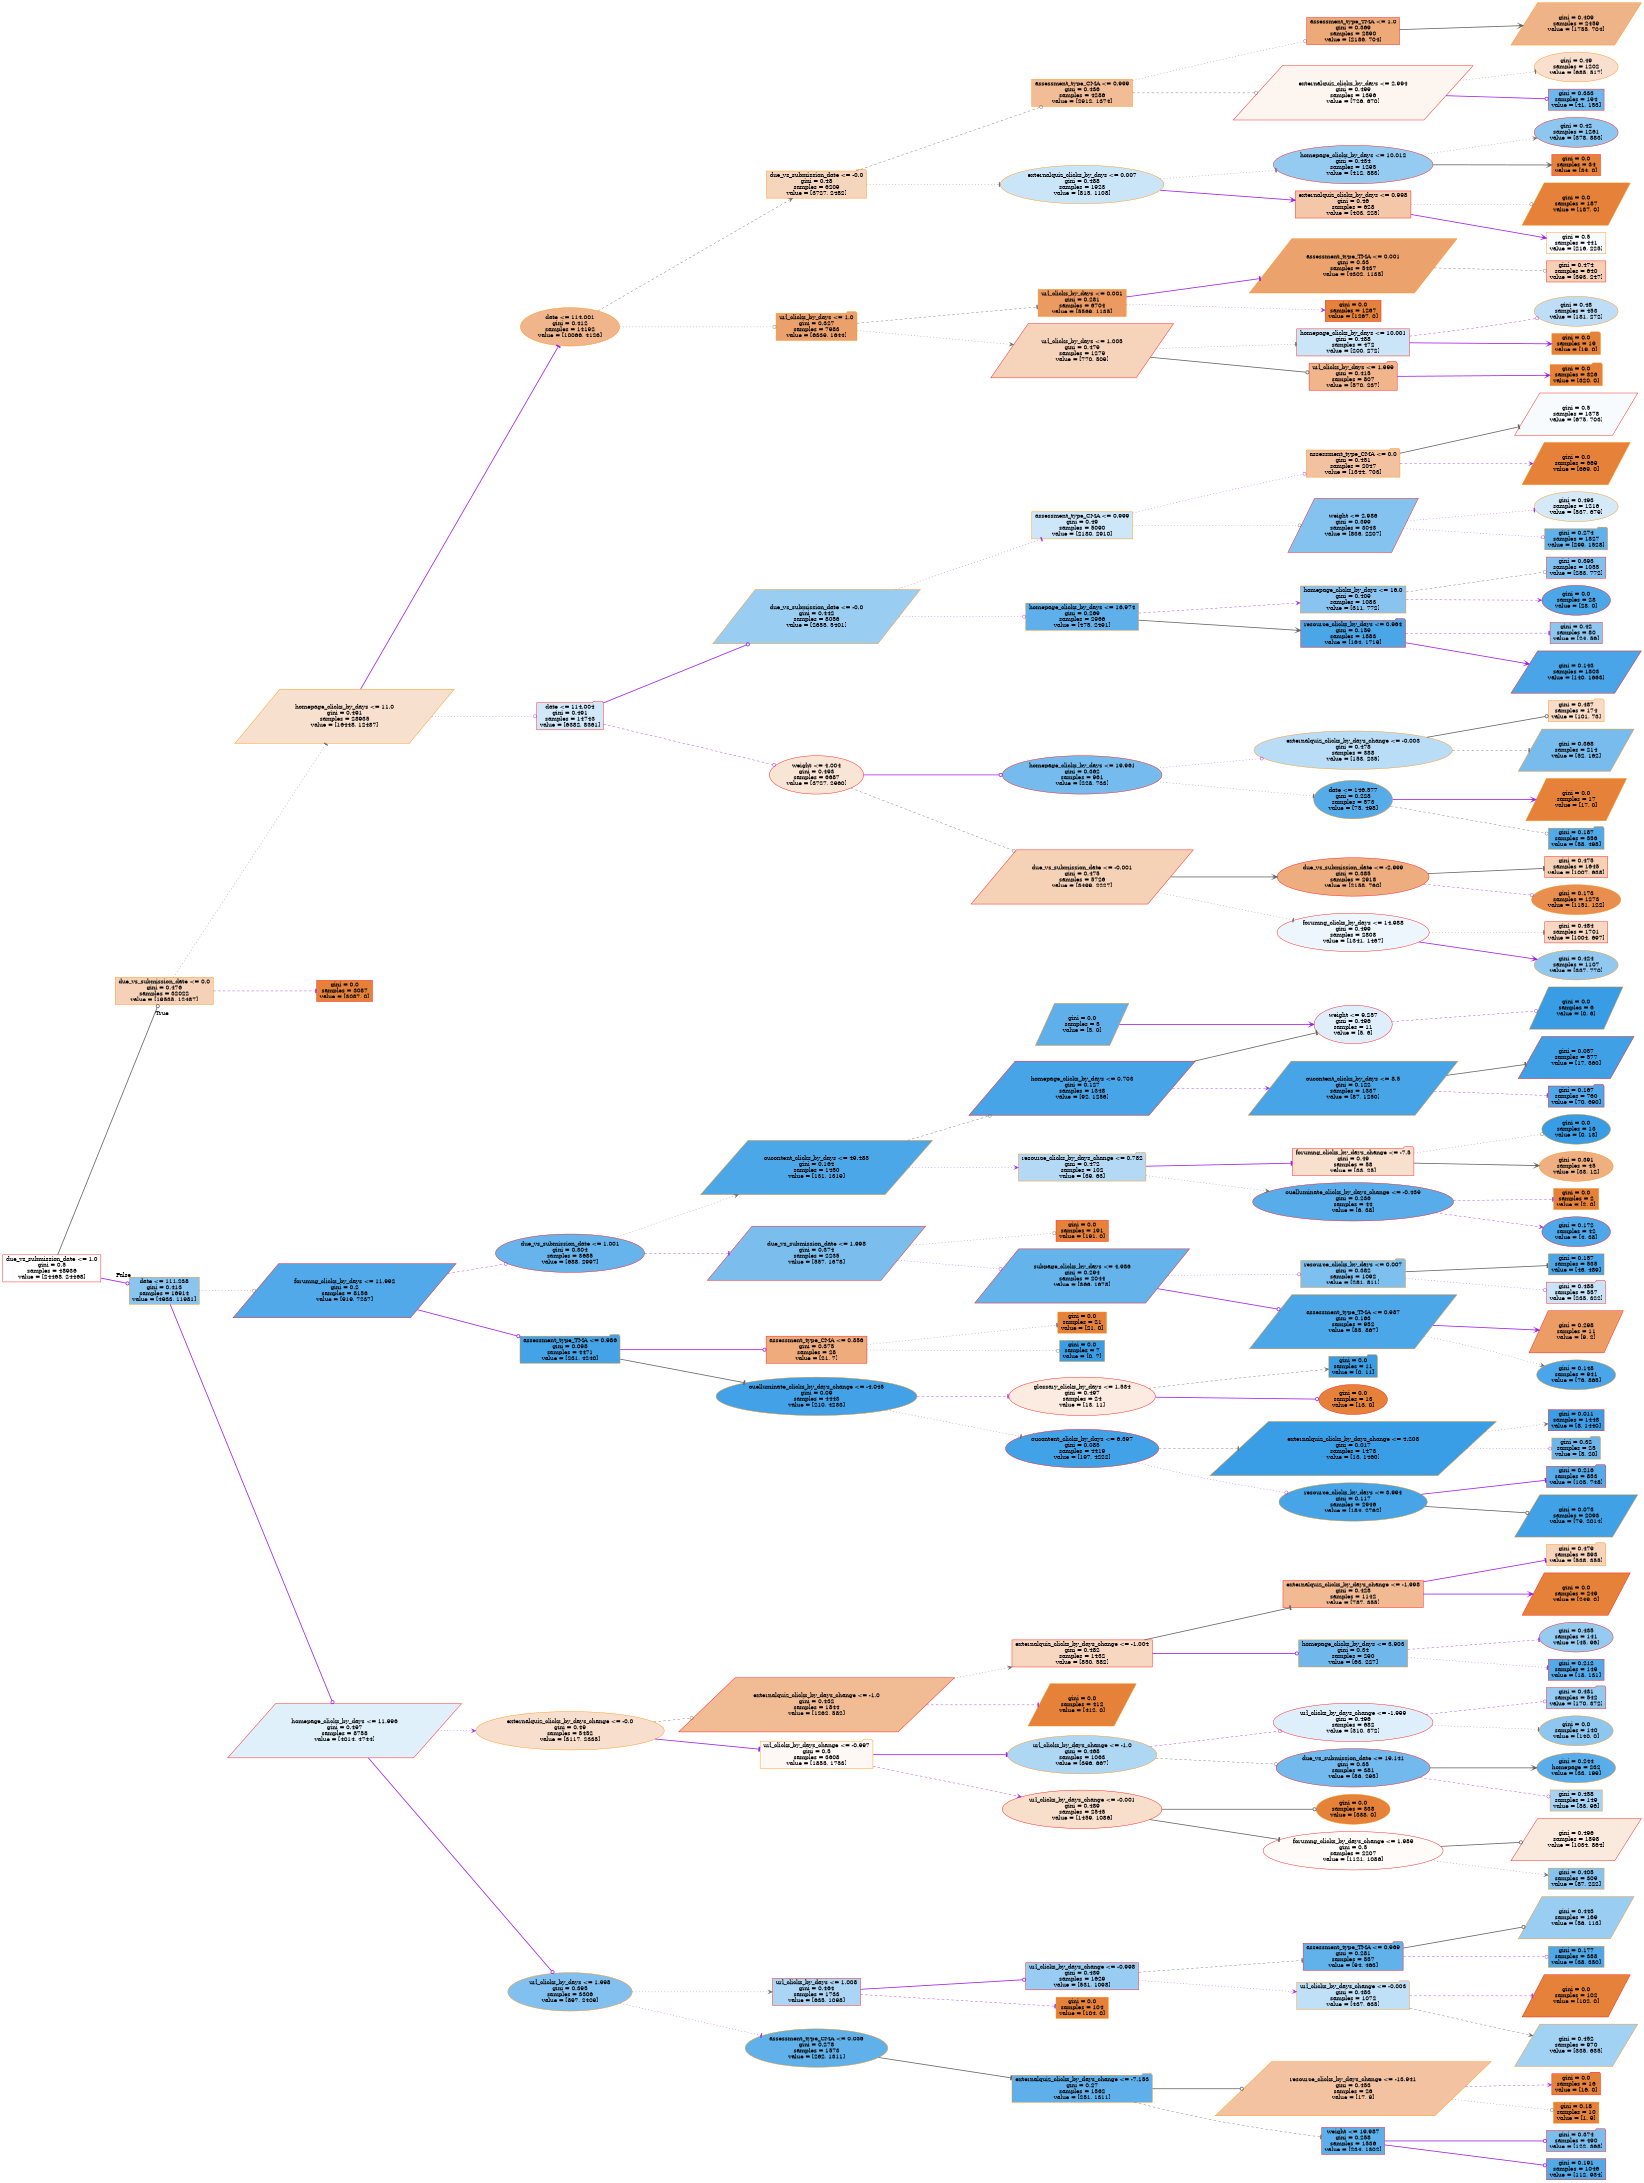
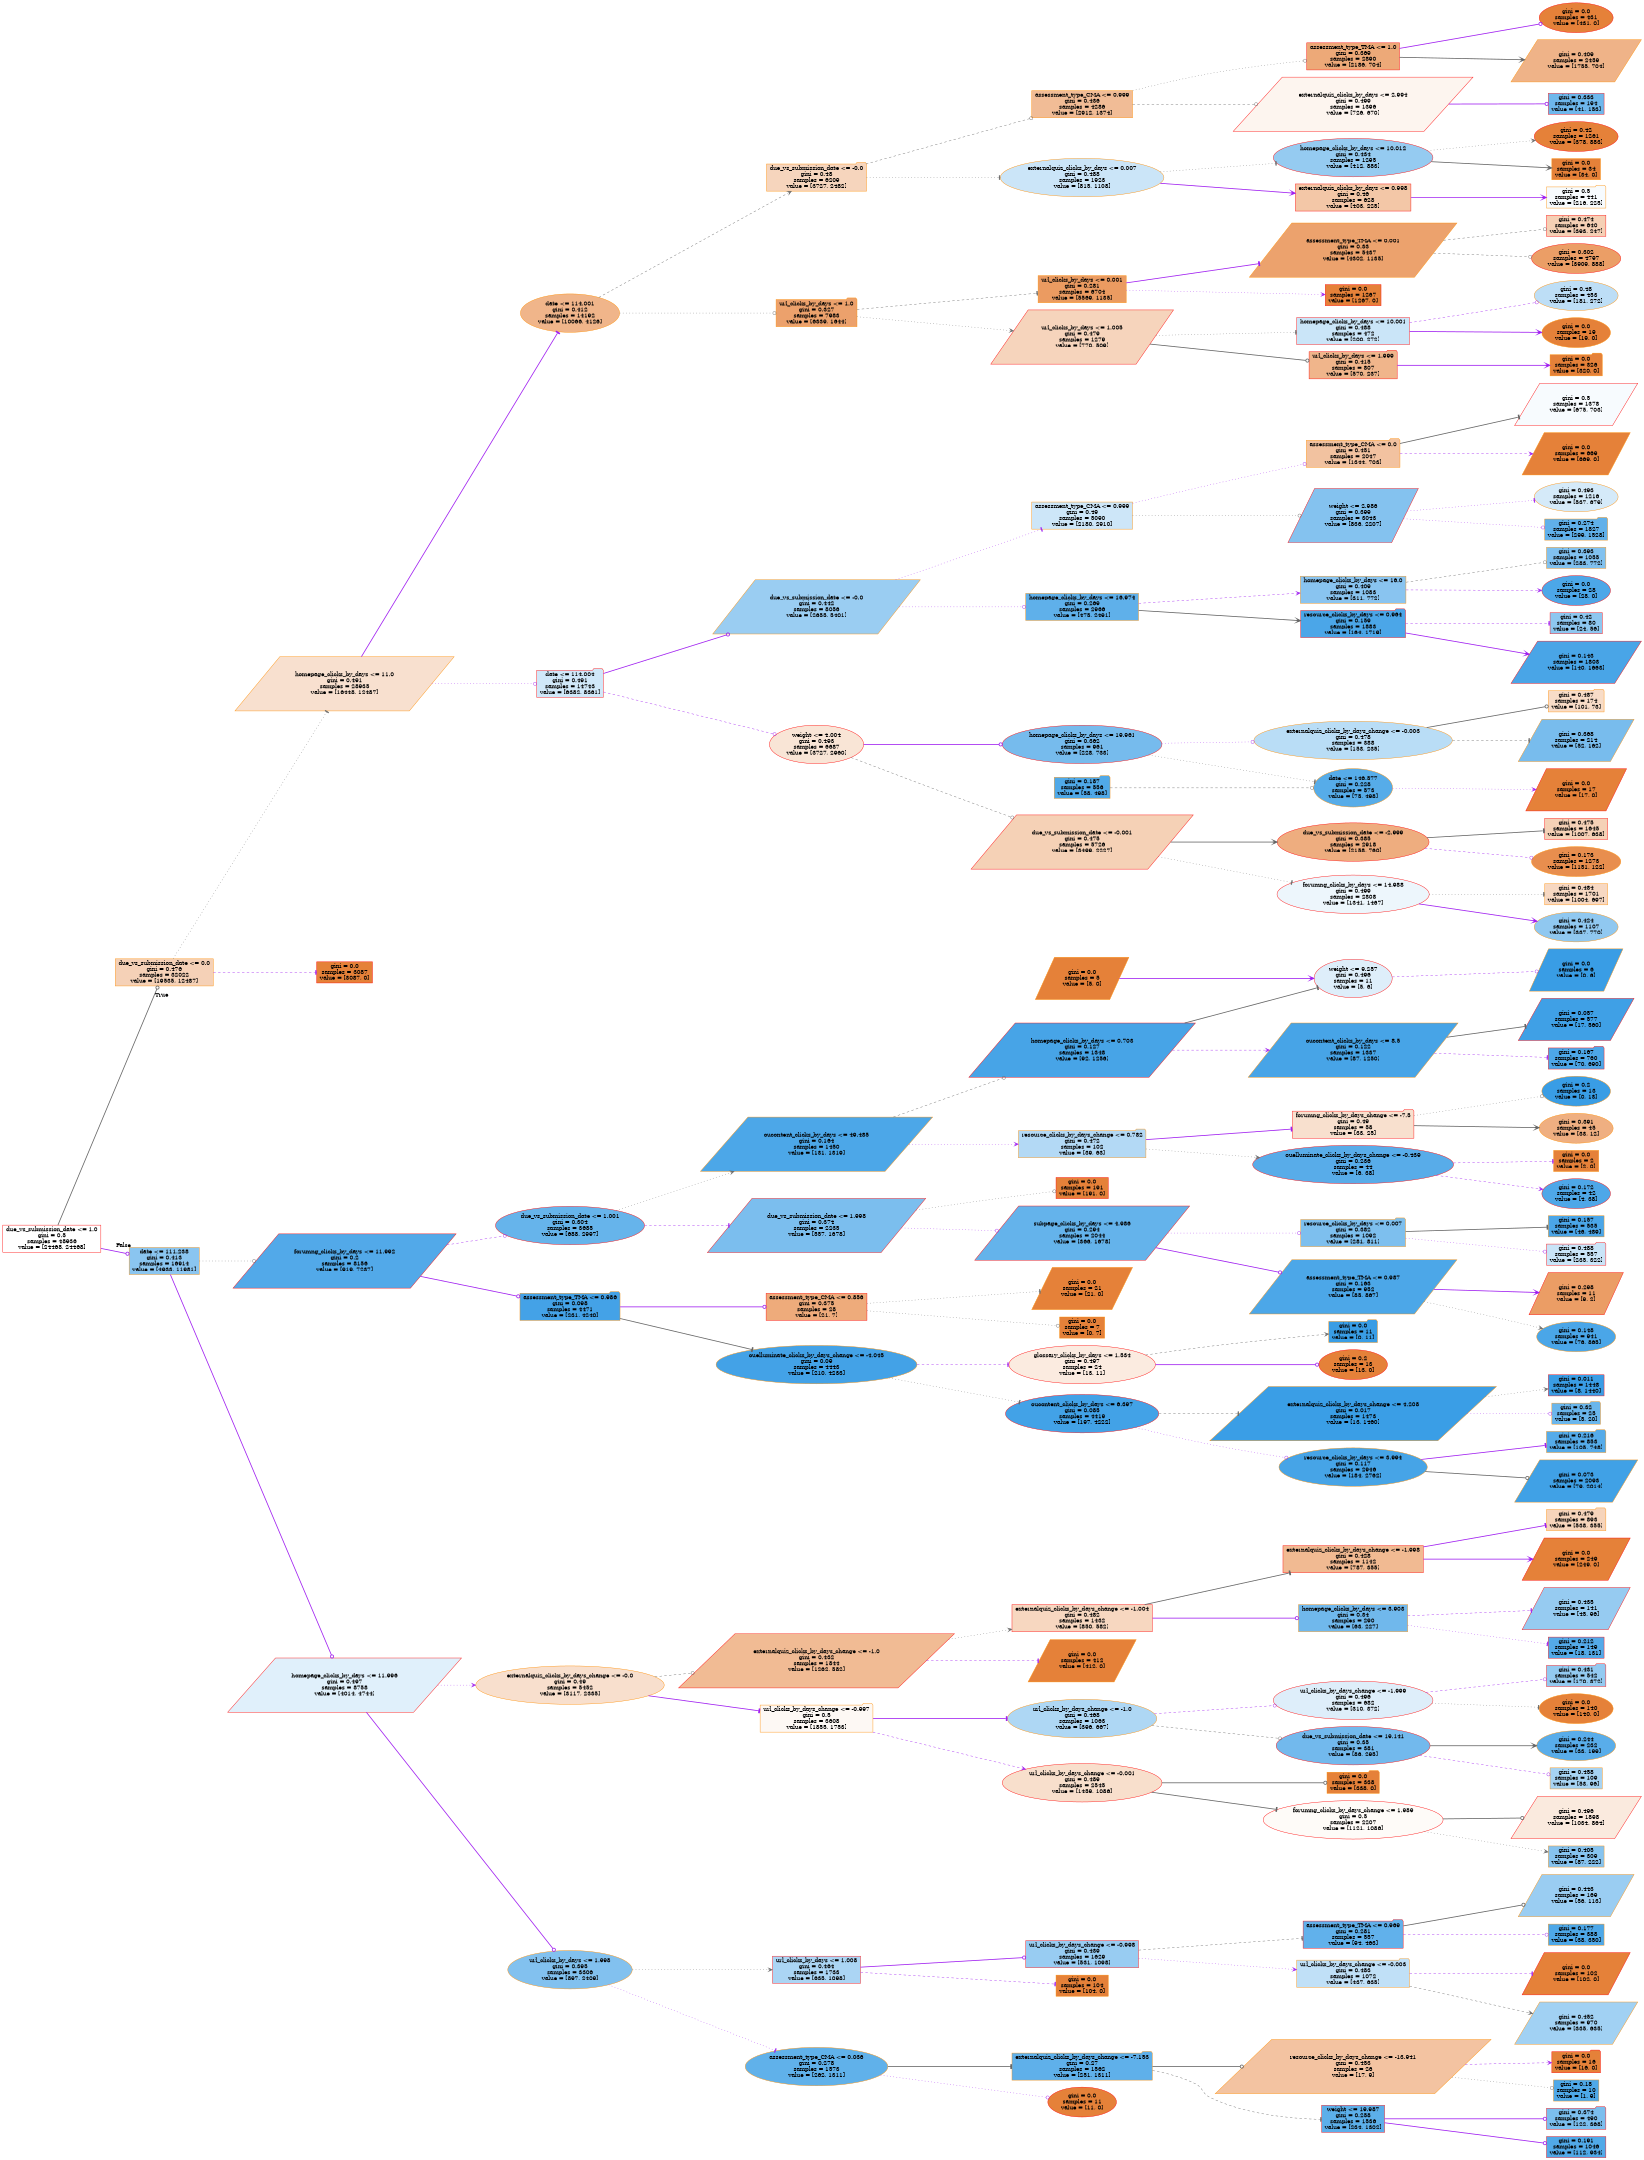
none -> (1576, 18)
(1576, 67) -> none
(1576, 132) -> (1576, 137)
(1576, 165) -> (1576, 169)
(1576, 204) -> none
(1576, 243) -> (1576, 198)
none -> (1576, 258)
(1576, 344) -> (1576, 333)
(1576, 568) -> (1576, 558)
(1462, 800) -> (1462, 789)
(1576, 800) -> (1576, 790)
(1468, 820) -> (1210, 788)
(1576, 932) -> (1576, 894)
(1082, 1024) -> (1082, 978)
(1576, 1129) -> (1576, 1091)
(1082, 1323) -> (1082, 1289)
(1082, 1351) -> (1082, 1328)
(1353, 1400) -> (1353, 1365)
(1576, 1477) -> (1576, 1442)
(1576, 1637) -> (1576, 1609)
(1576, 1731) -> (1576, 1709)
(1576, 1768) -> (1576, 1746)
(1576, 1801) -> (1576, 1778)
(1353, 1809) -> (1353, 1783)
none -> (1082, 2102)
(1576, 2113) -> (1576, 2091)
